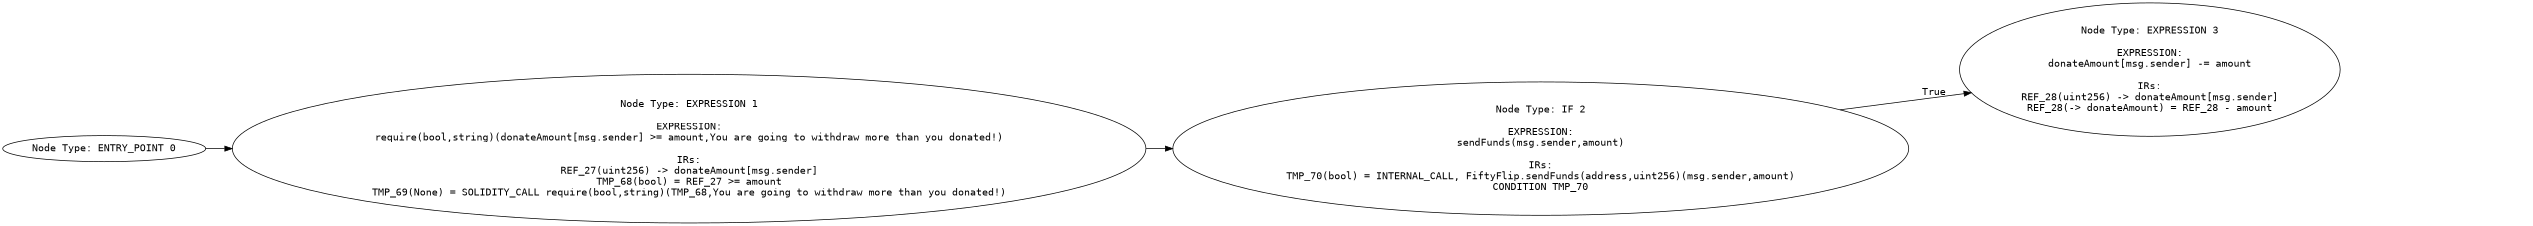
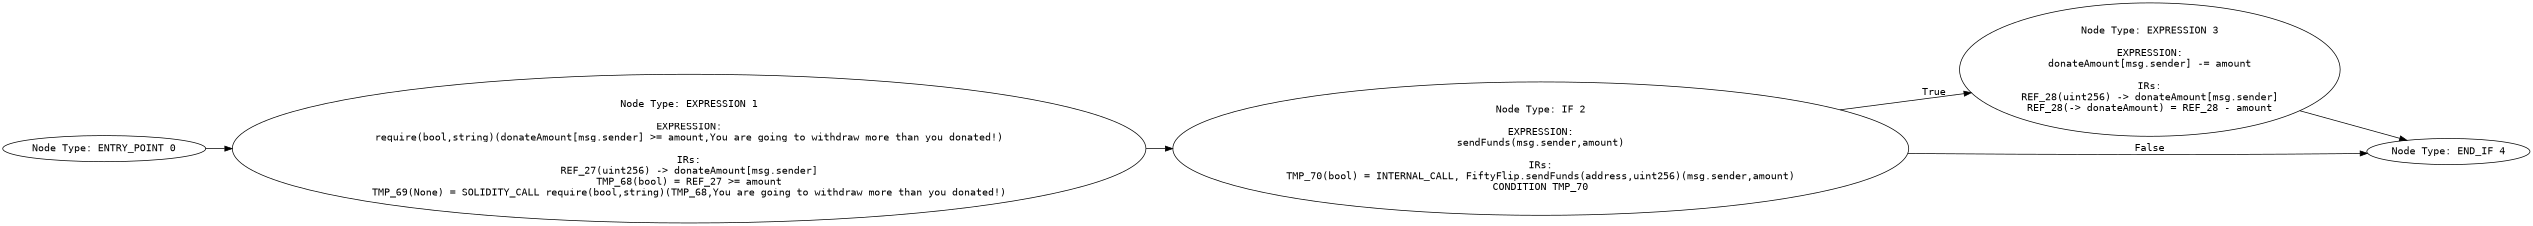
none -> (2448, 152)
